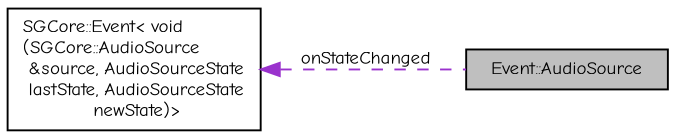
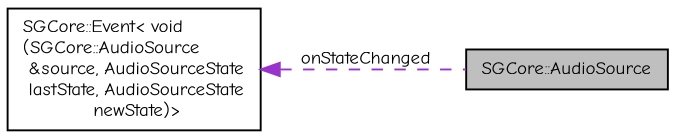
(567, 69) -> (567, 69)
